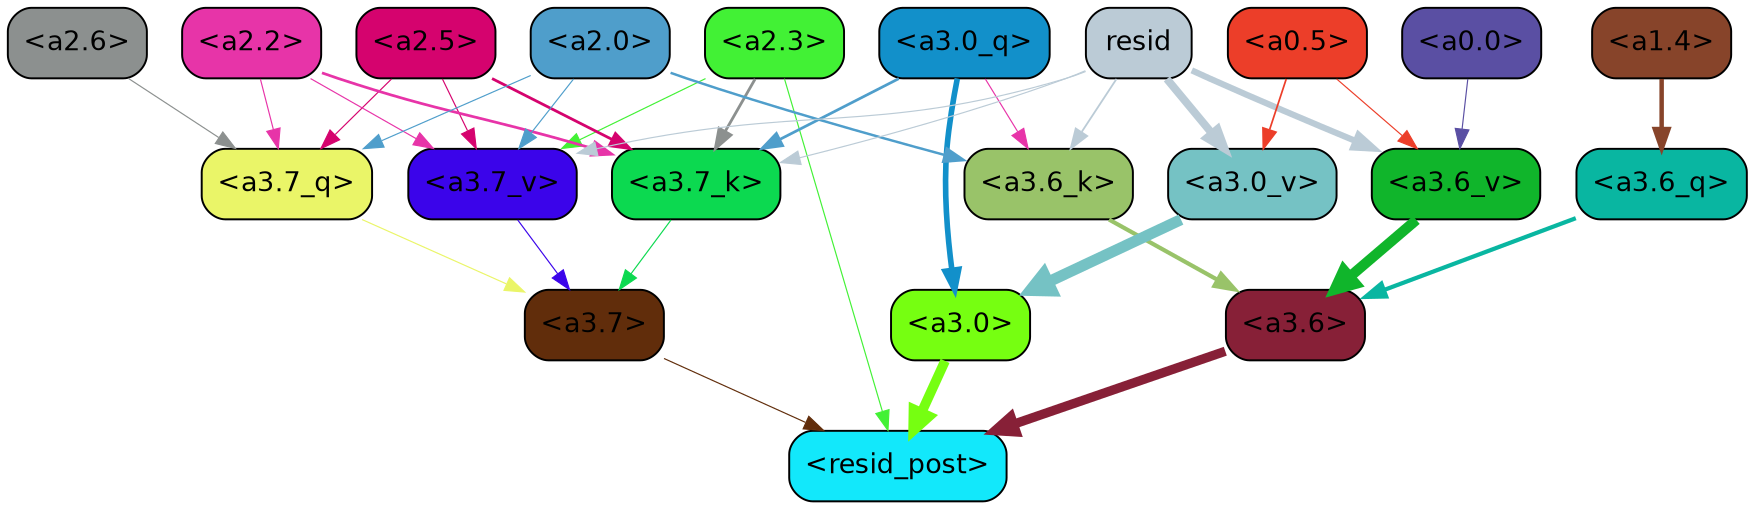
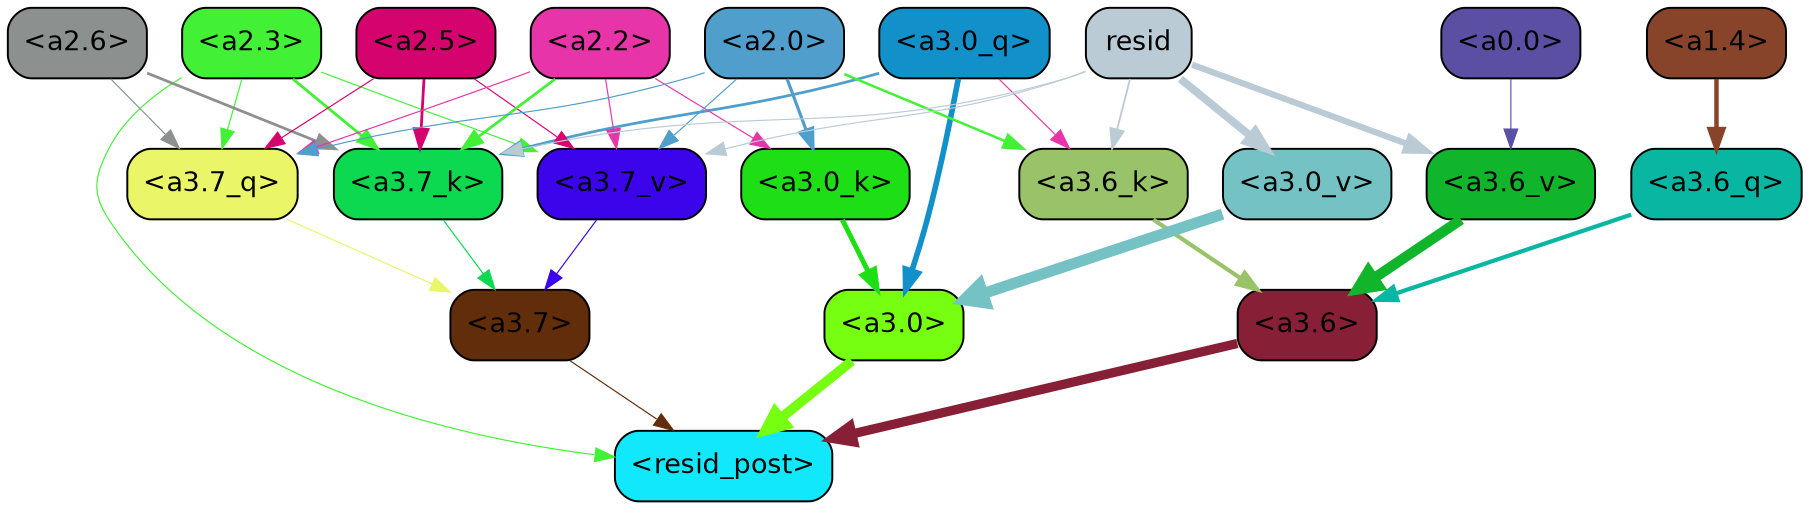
(1297, 43) -> none
none -> (237, 95)
none -> (219, 102)
(739, 108) -> (317, 99)
(779, 108) -> (905, 99)
(477, 118) -> (528, 99)
none -> (825, 184)
